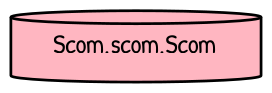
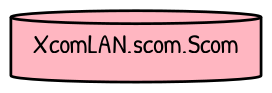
(136, 46) -> (136, 46)
